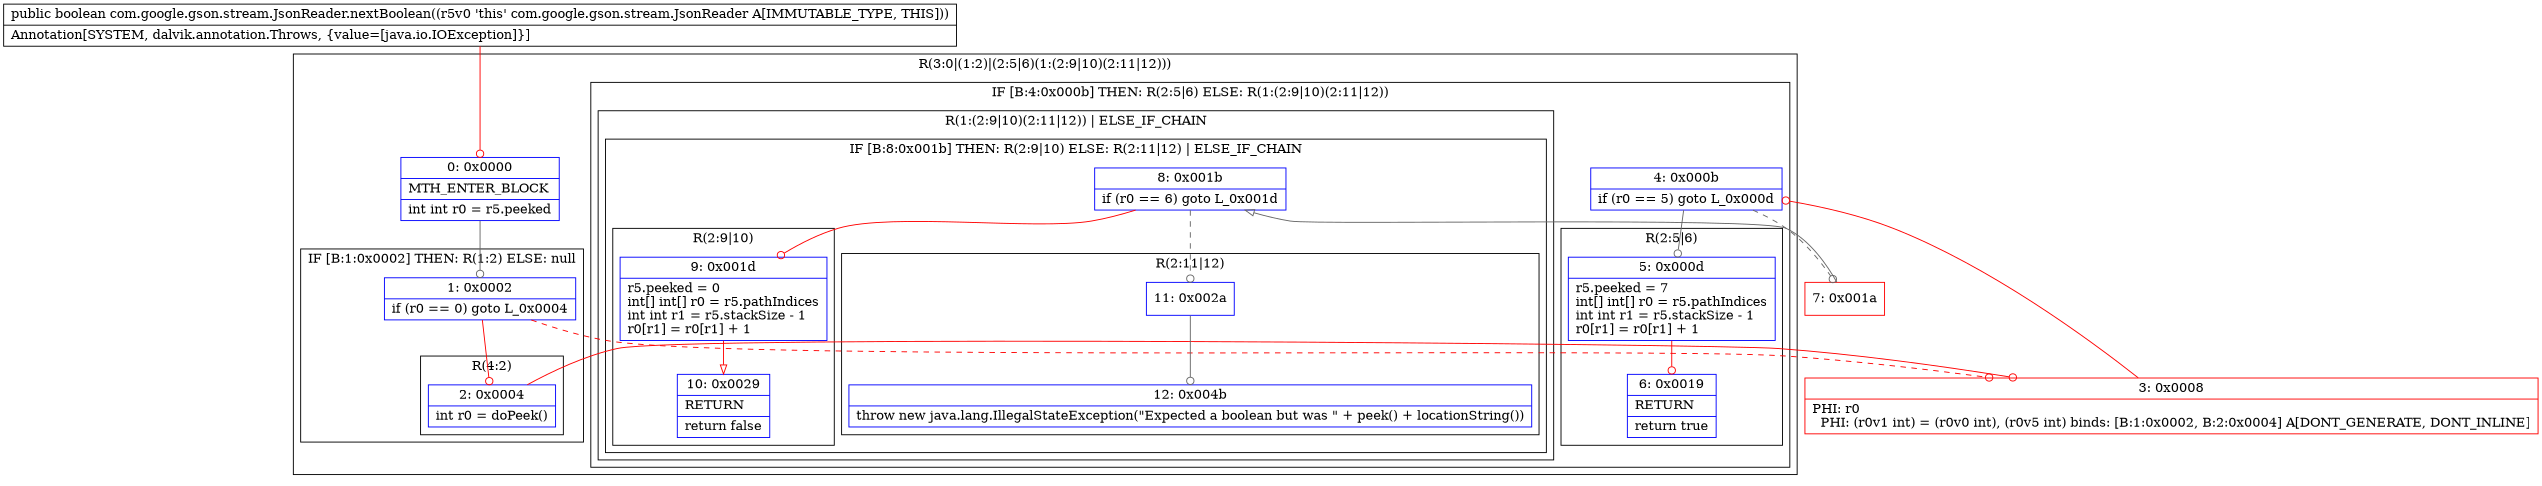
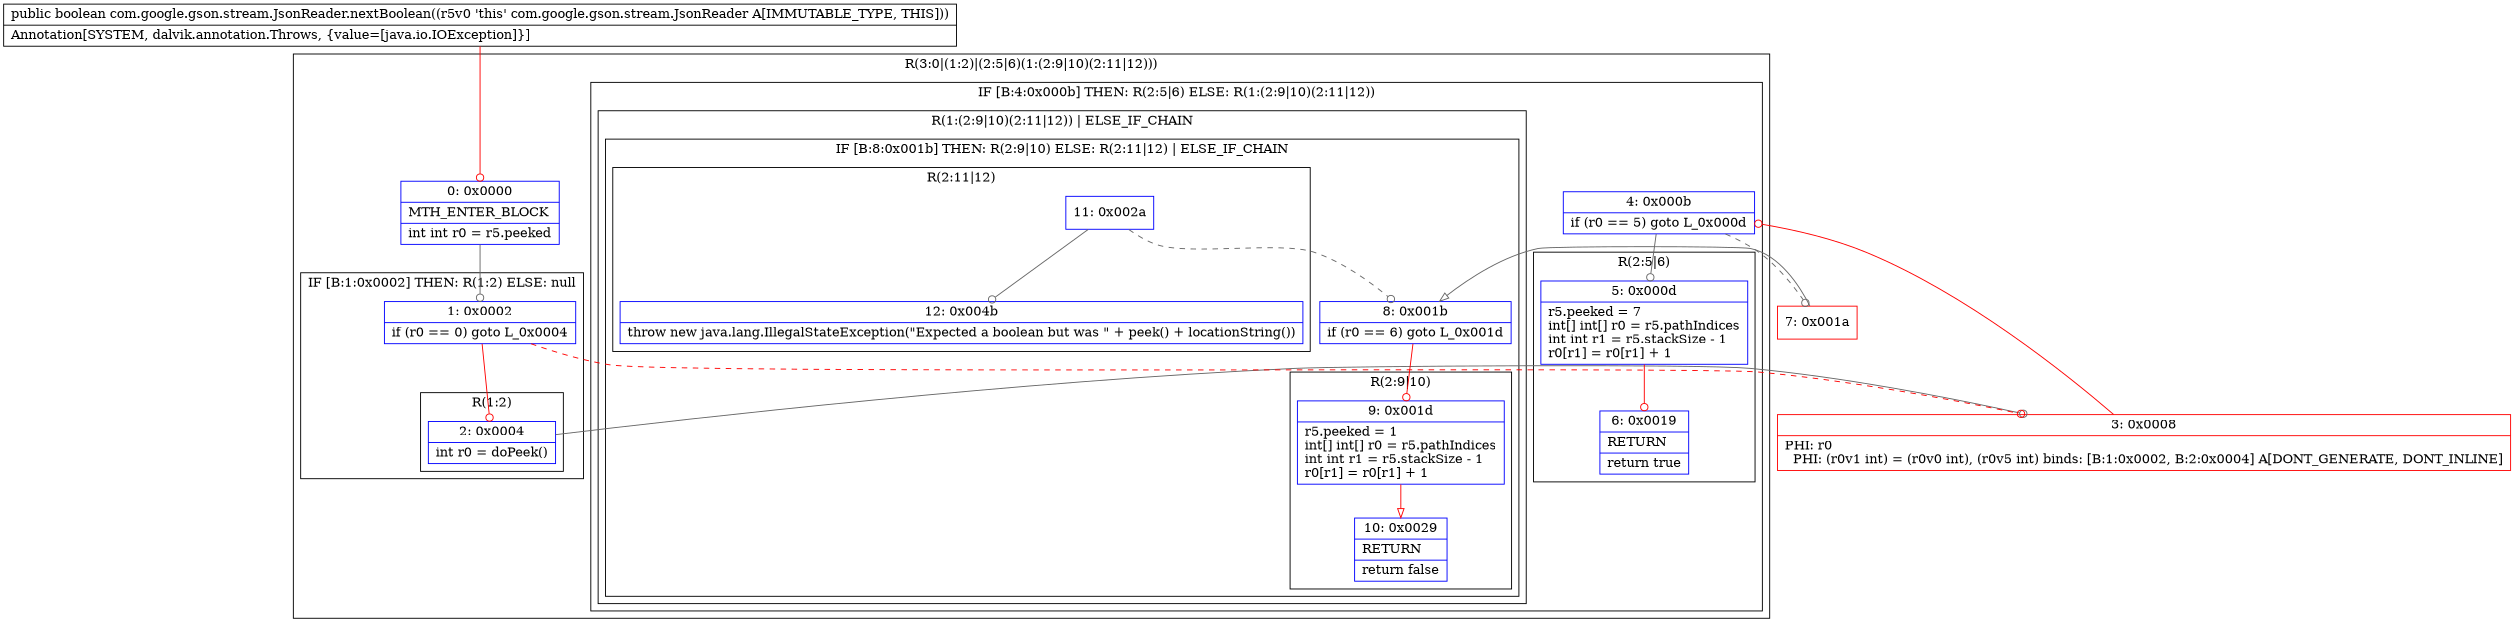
(1190, 243) -> (1263, 248)
(674, 288) -> (1351, 432)
(1265, 342) -> (1141, 378)
(492, 367) -> (492, 403)
